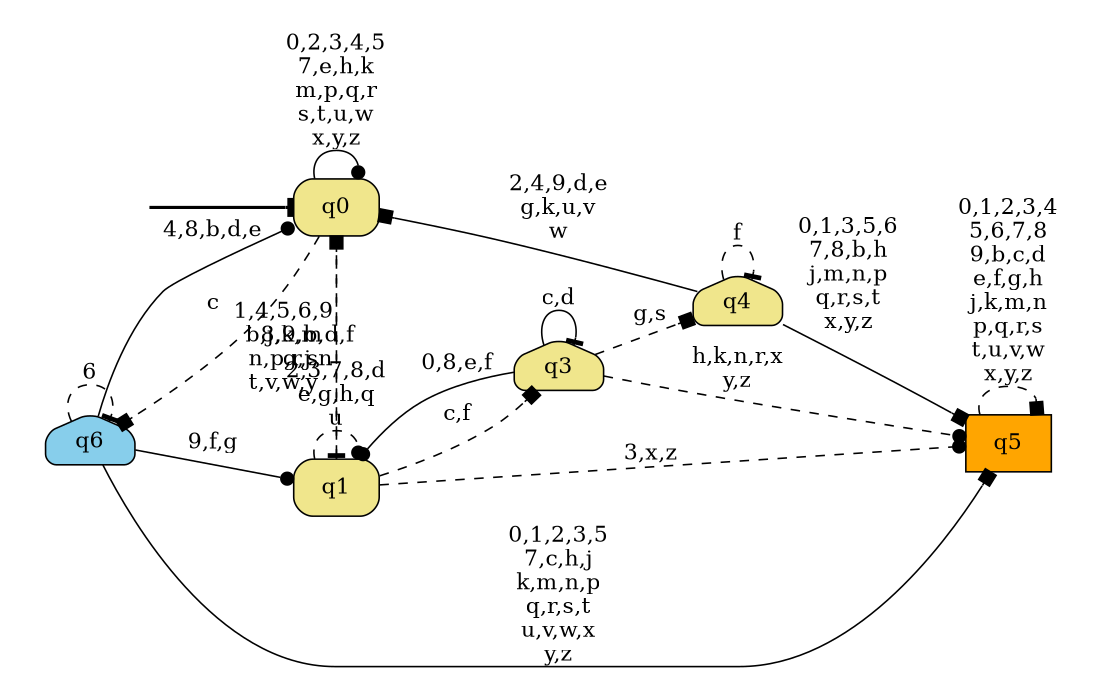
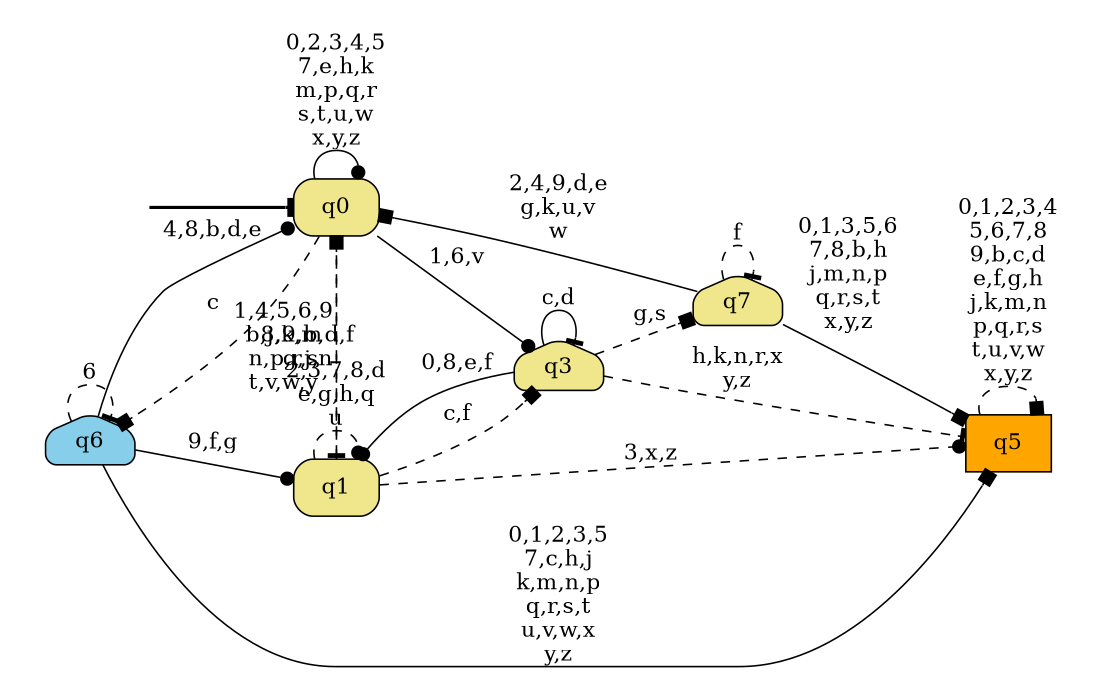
none -> (450, 289)
(738, 302) -> (738, 302)
(780, 408) -> (780, 408)
